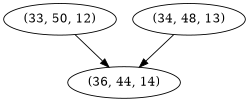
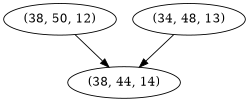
(60, 19) -> (60, 19)
(124, 83) -> (124, 83)
